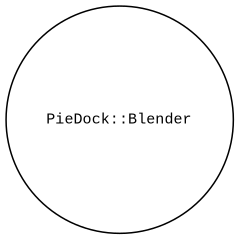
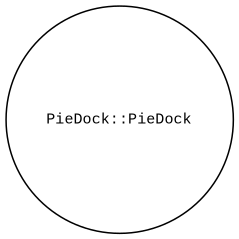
(120, 120) -> (120, 120)
